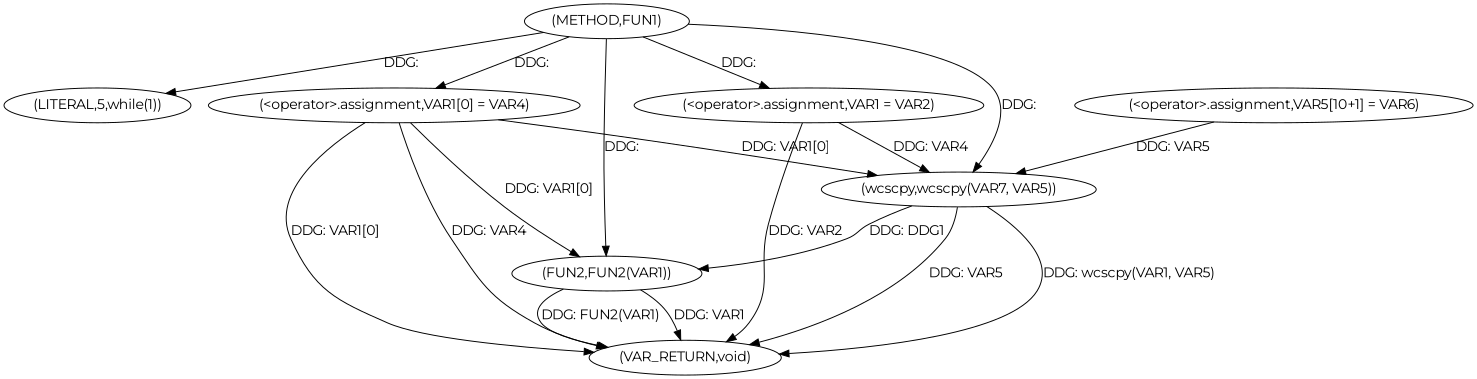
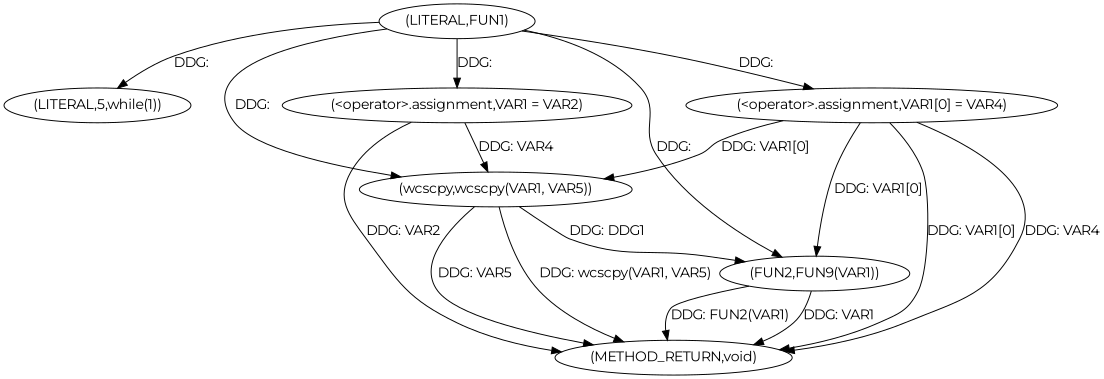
(607, 21) -> (457, 21)
(1274, 105) -> none
(959, 189) -> (496, 189)
(607, 274) -> (815, 274)
(685, 358) -> (674, 358)
